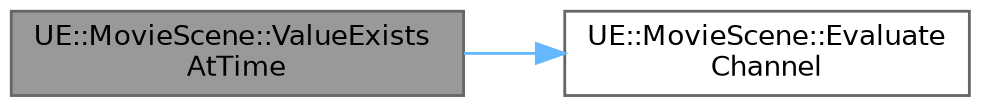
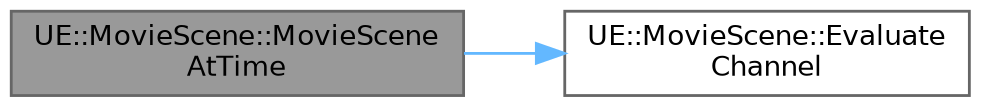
(237, 53) -> (237, 53)
